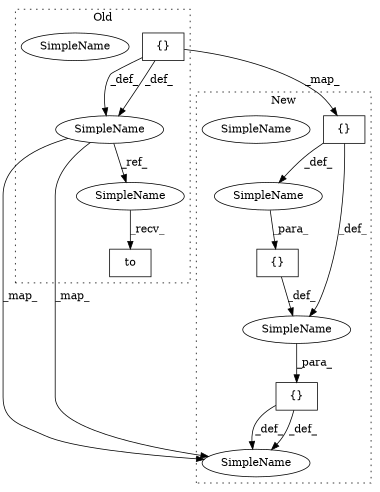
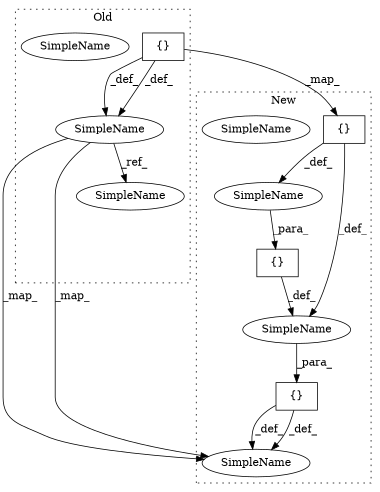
(130, 263) -> none
